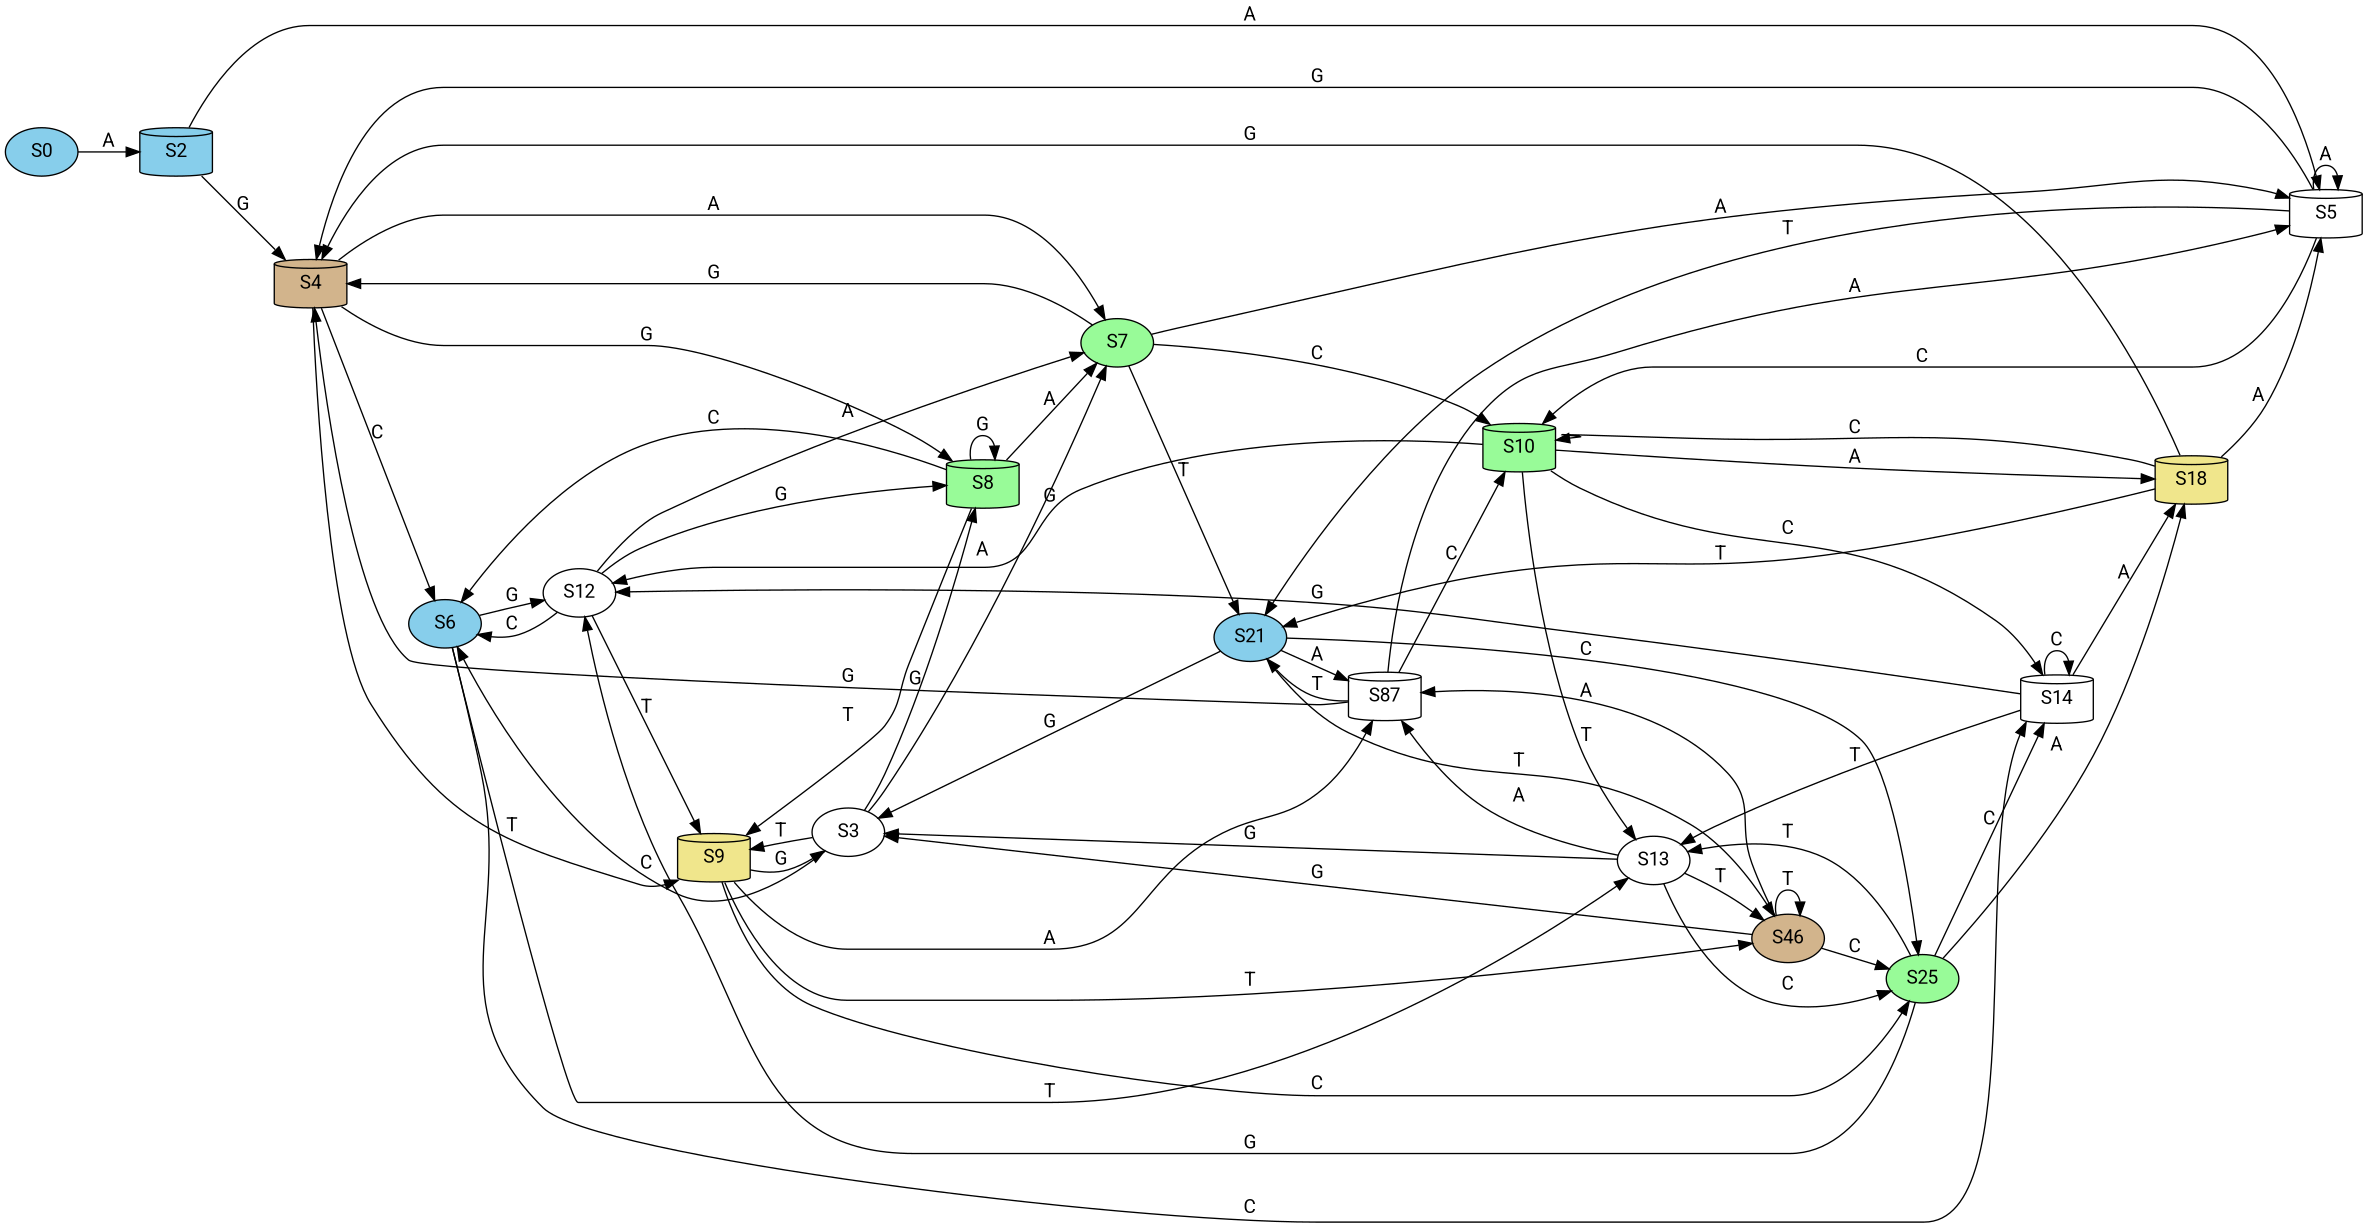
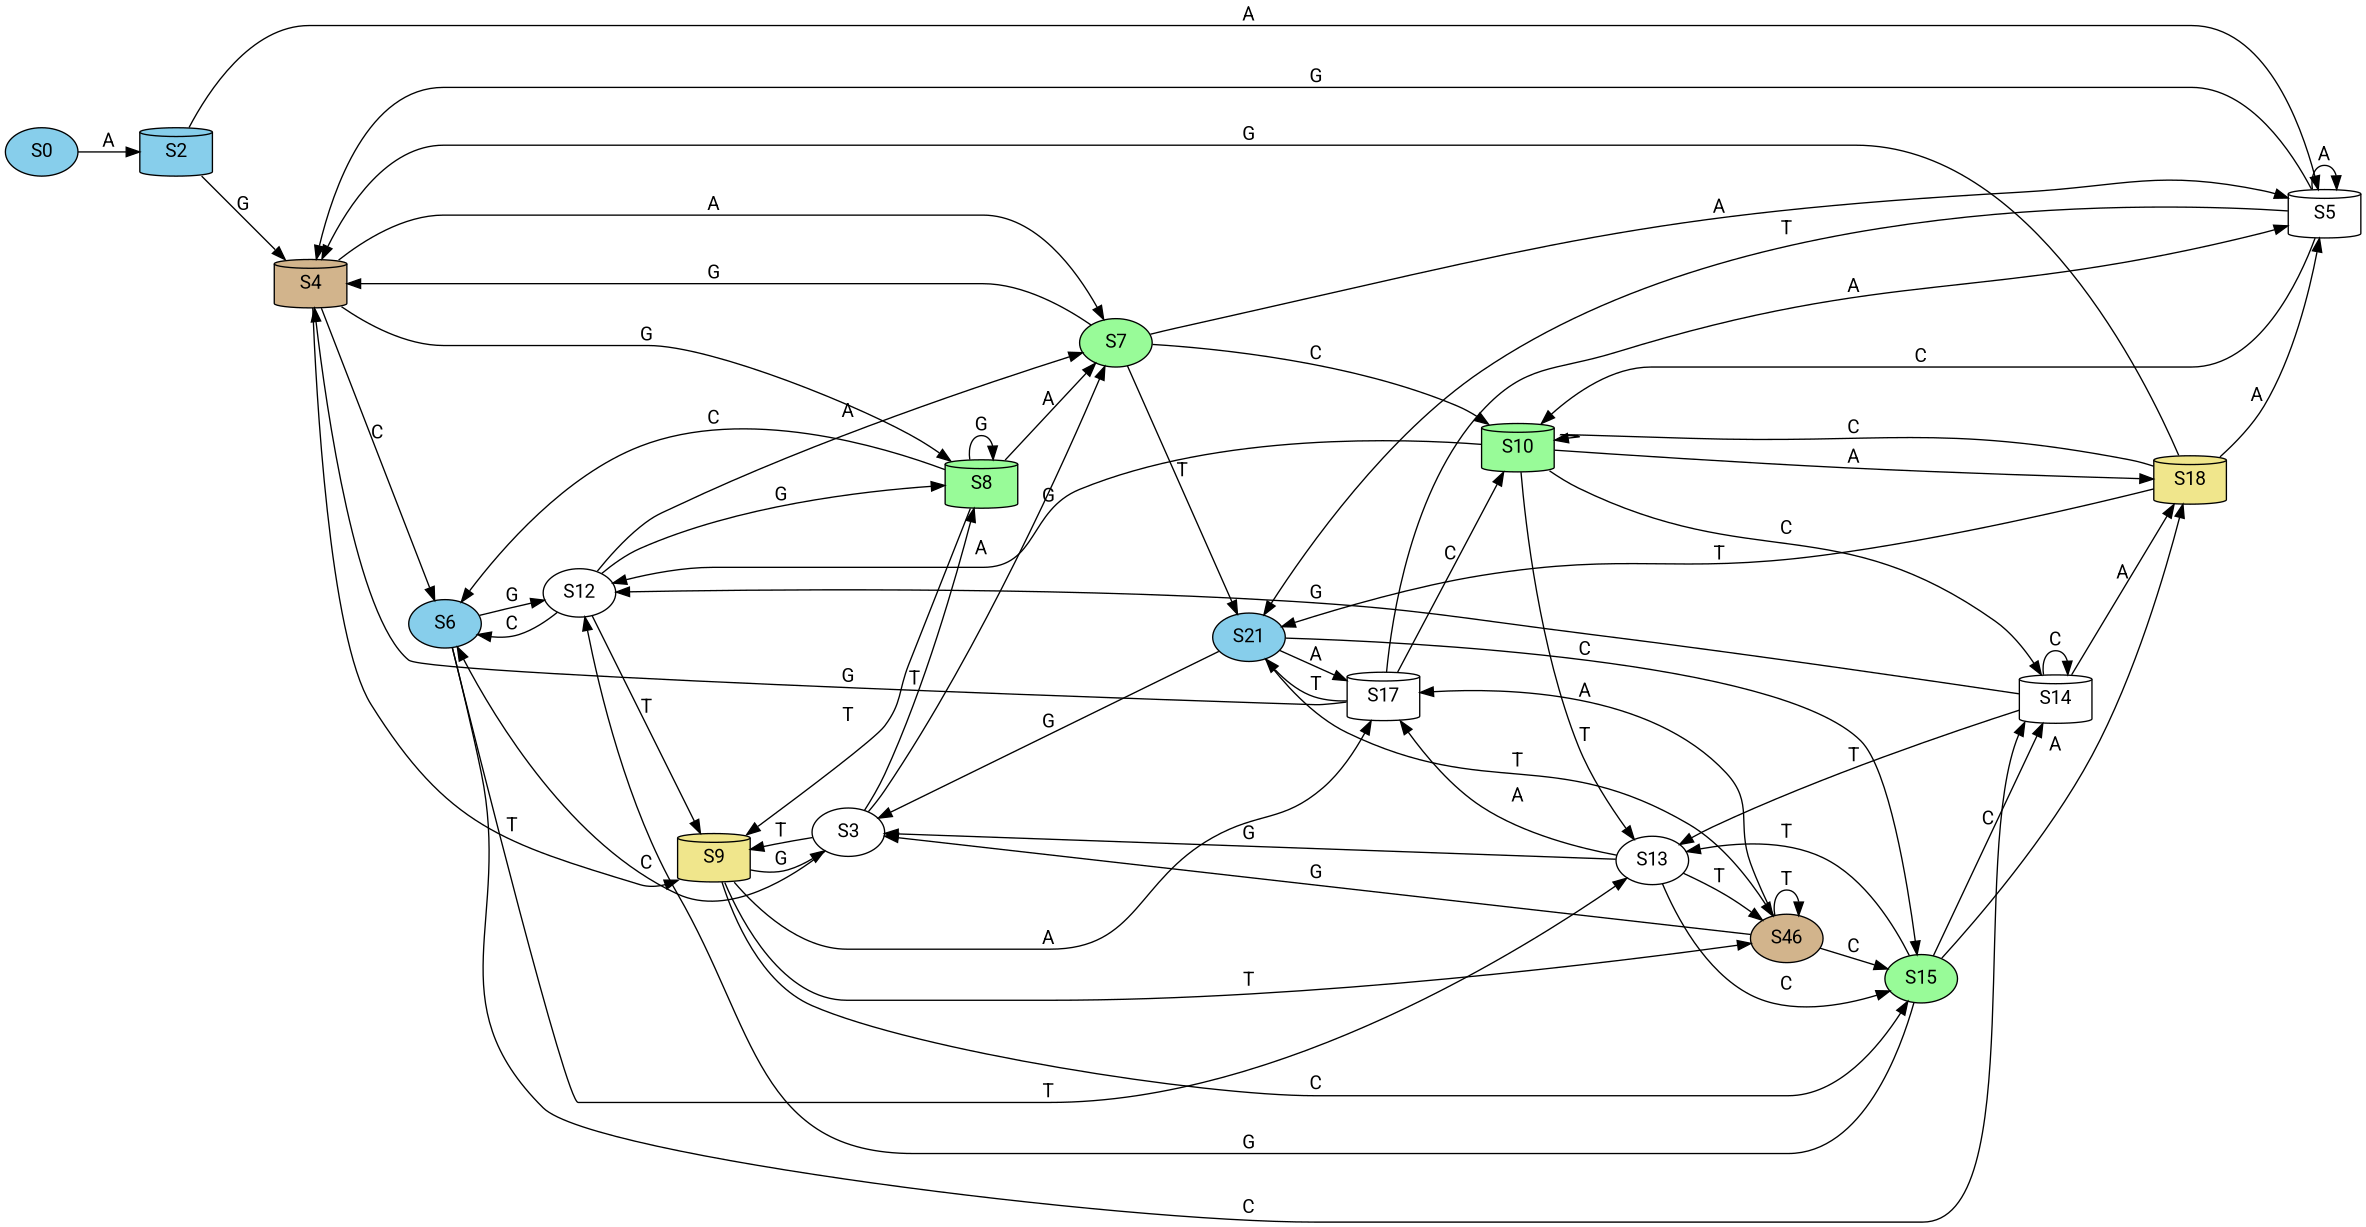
(916, 680) -> (915, 680)
(1385, 696) -> (1383, 696)
(1923, 979) -> (1921, 979)
